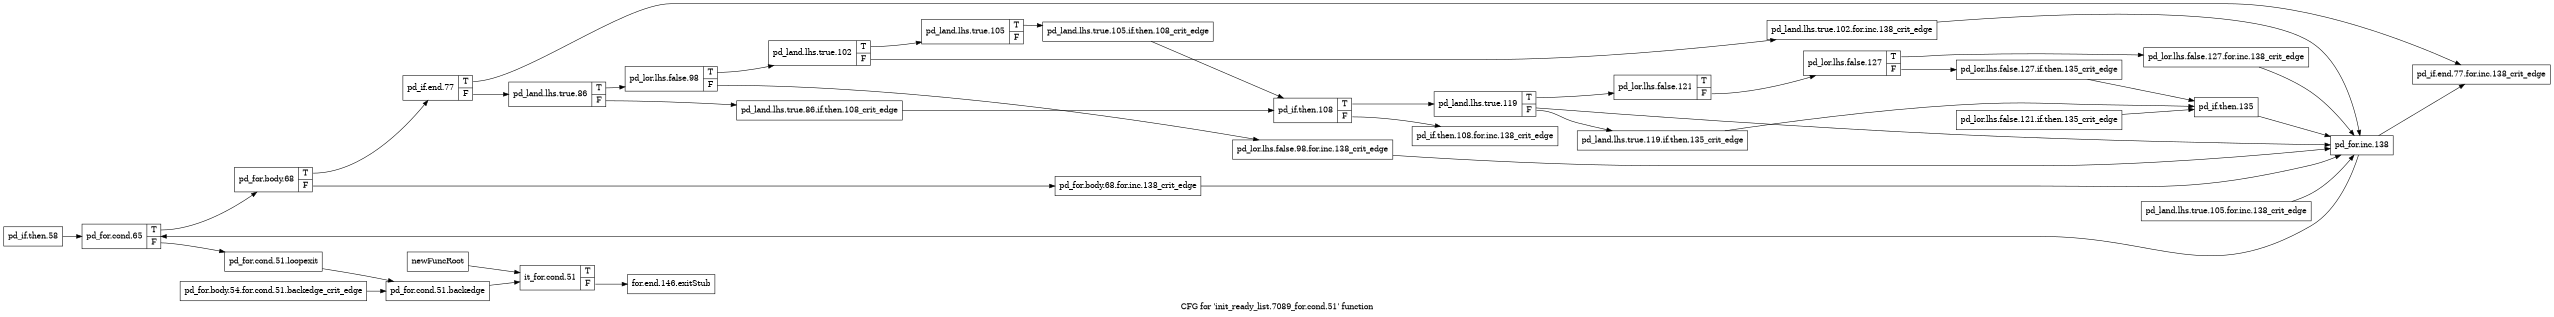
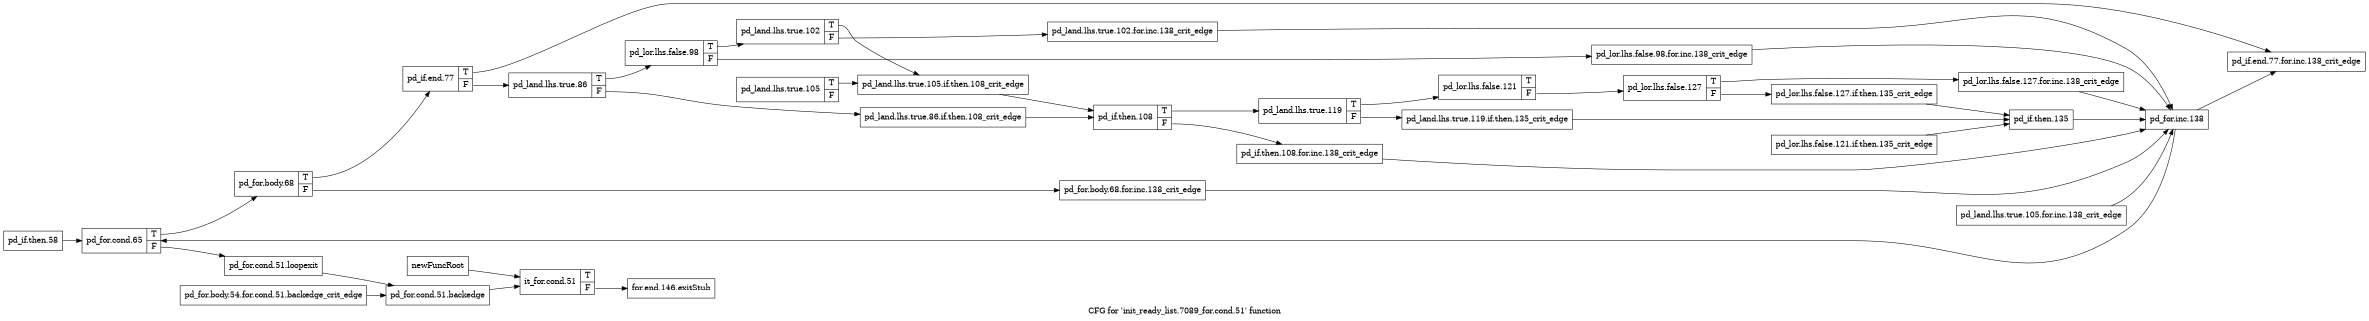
(894, 46) -> (873, 52)
(1930, 133) -> (1763, 170)
